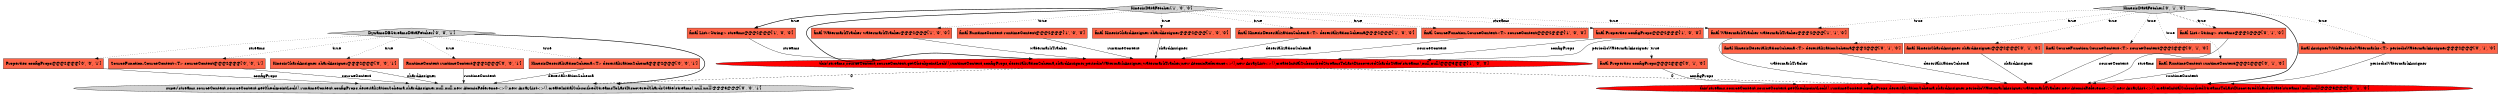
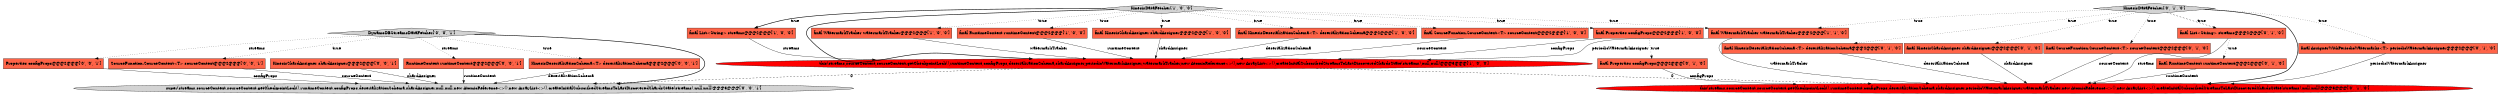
none -> (1098, 20)
(1501, 21) -> (1501, 21)
(2184, 42) -> (2227, 47)
(375, 48) -> none
(450, 48) -> (450, 48)
